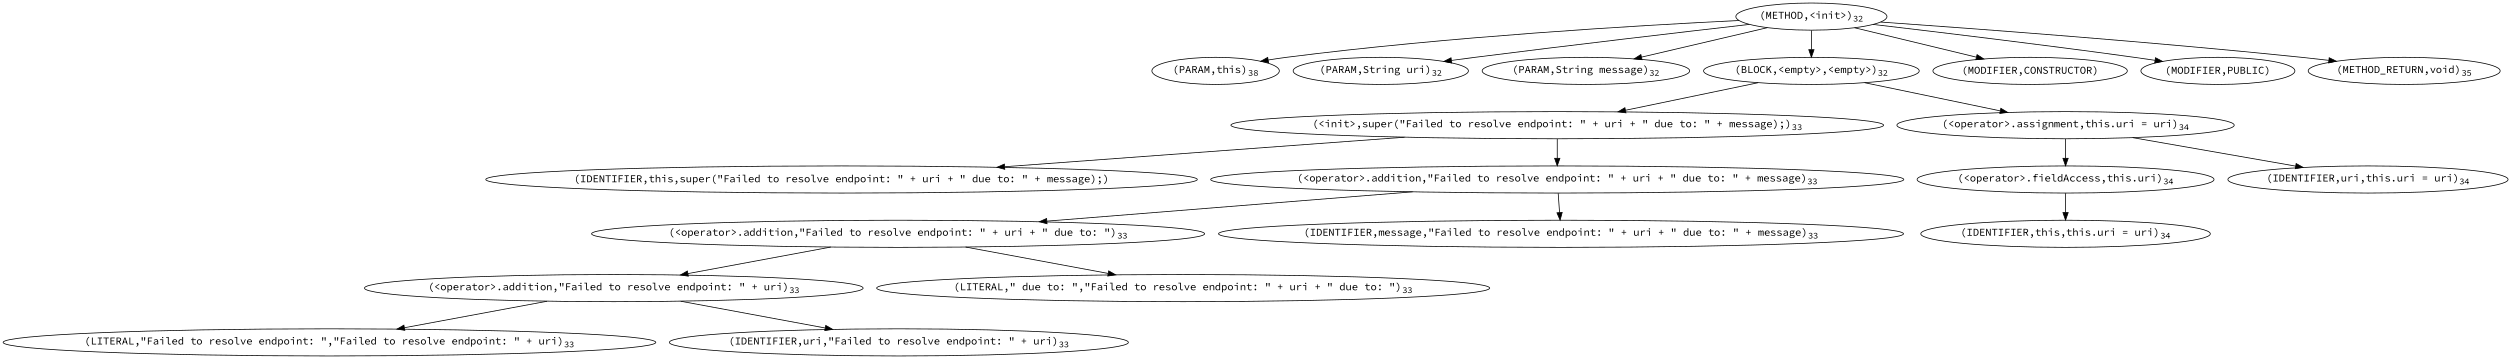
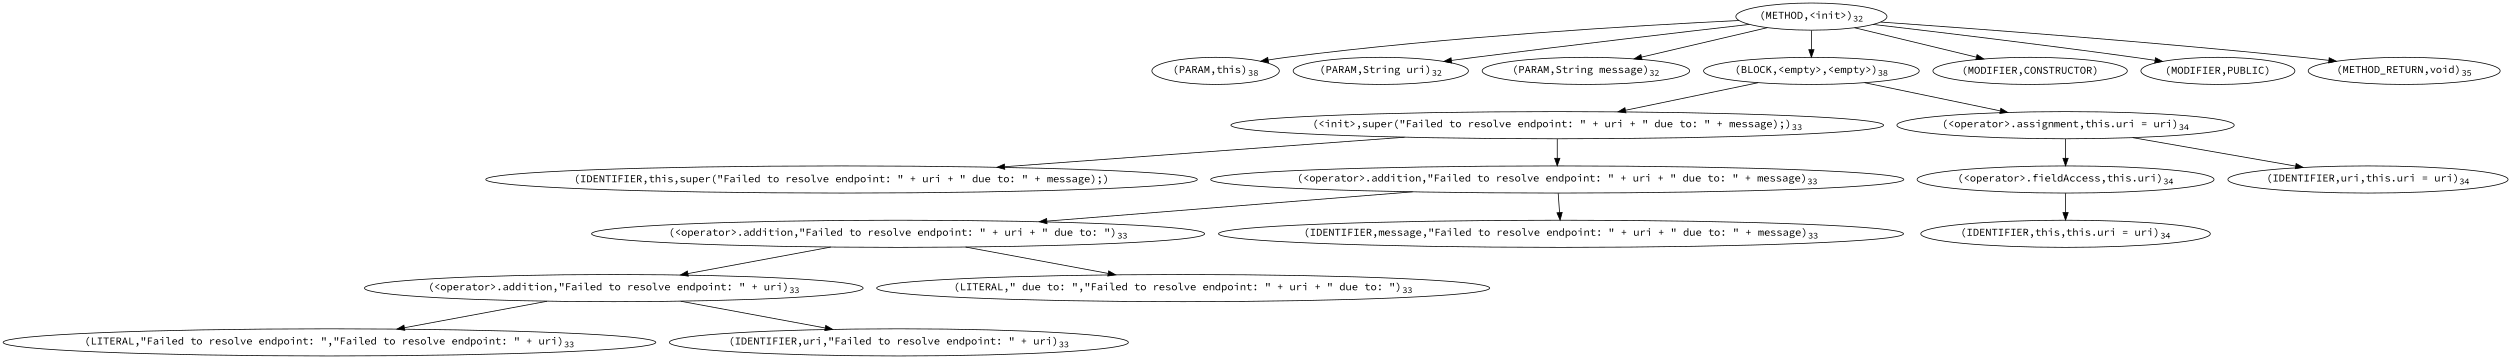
(1883, 70) -> (1883, 70)
